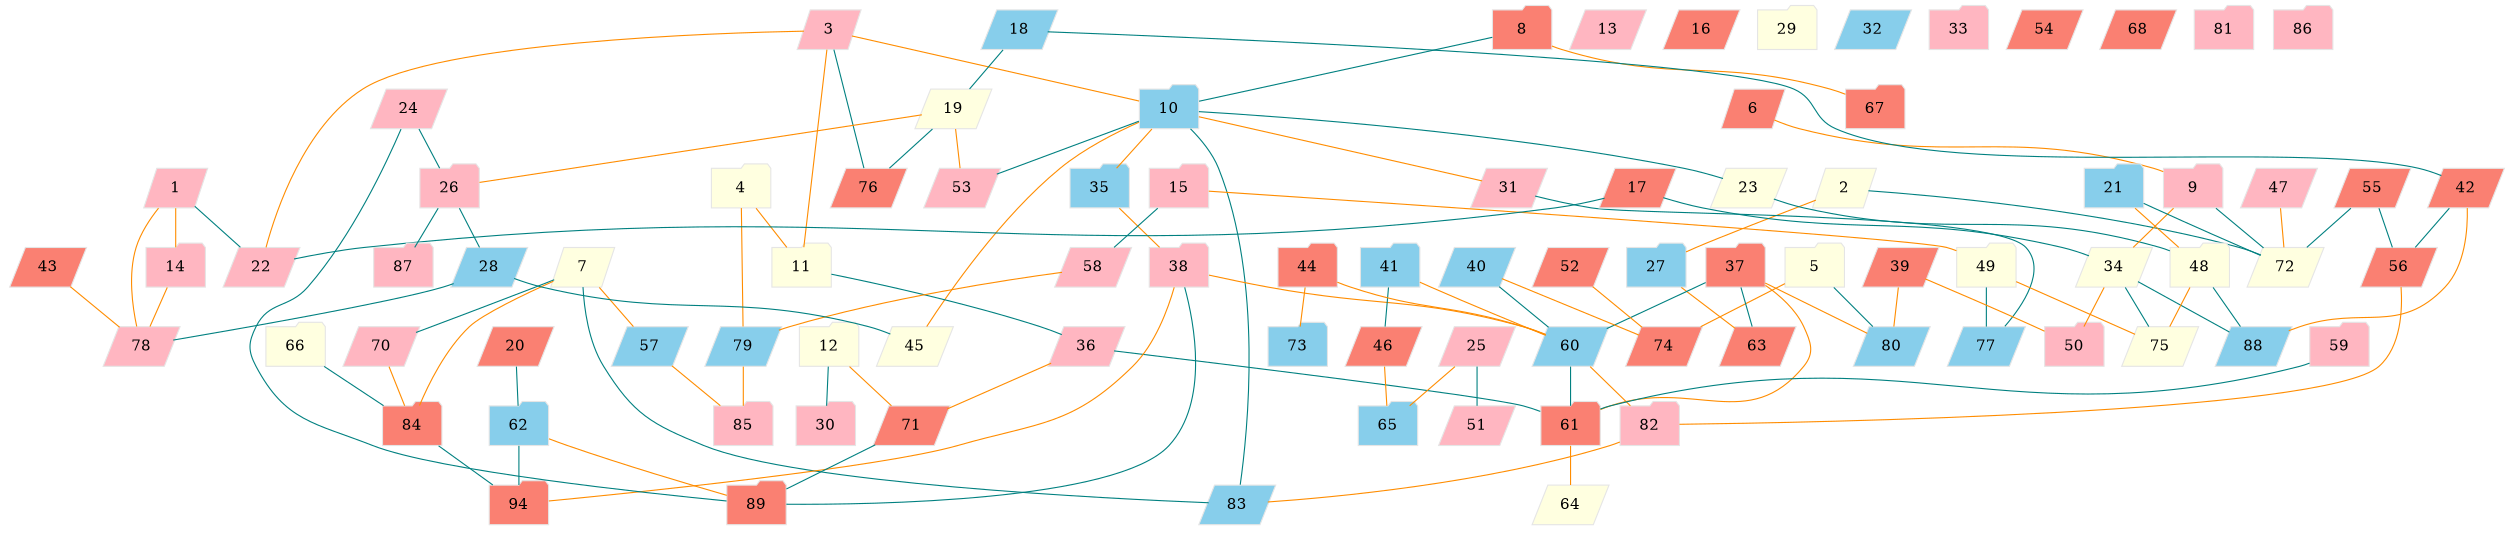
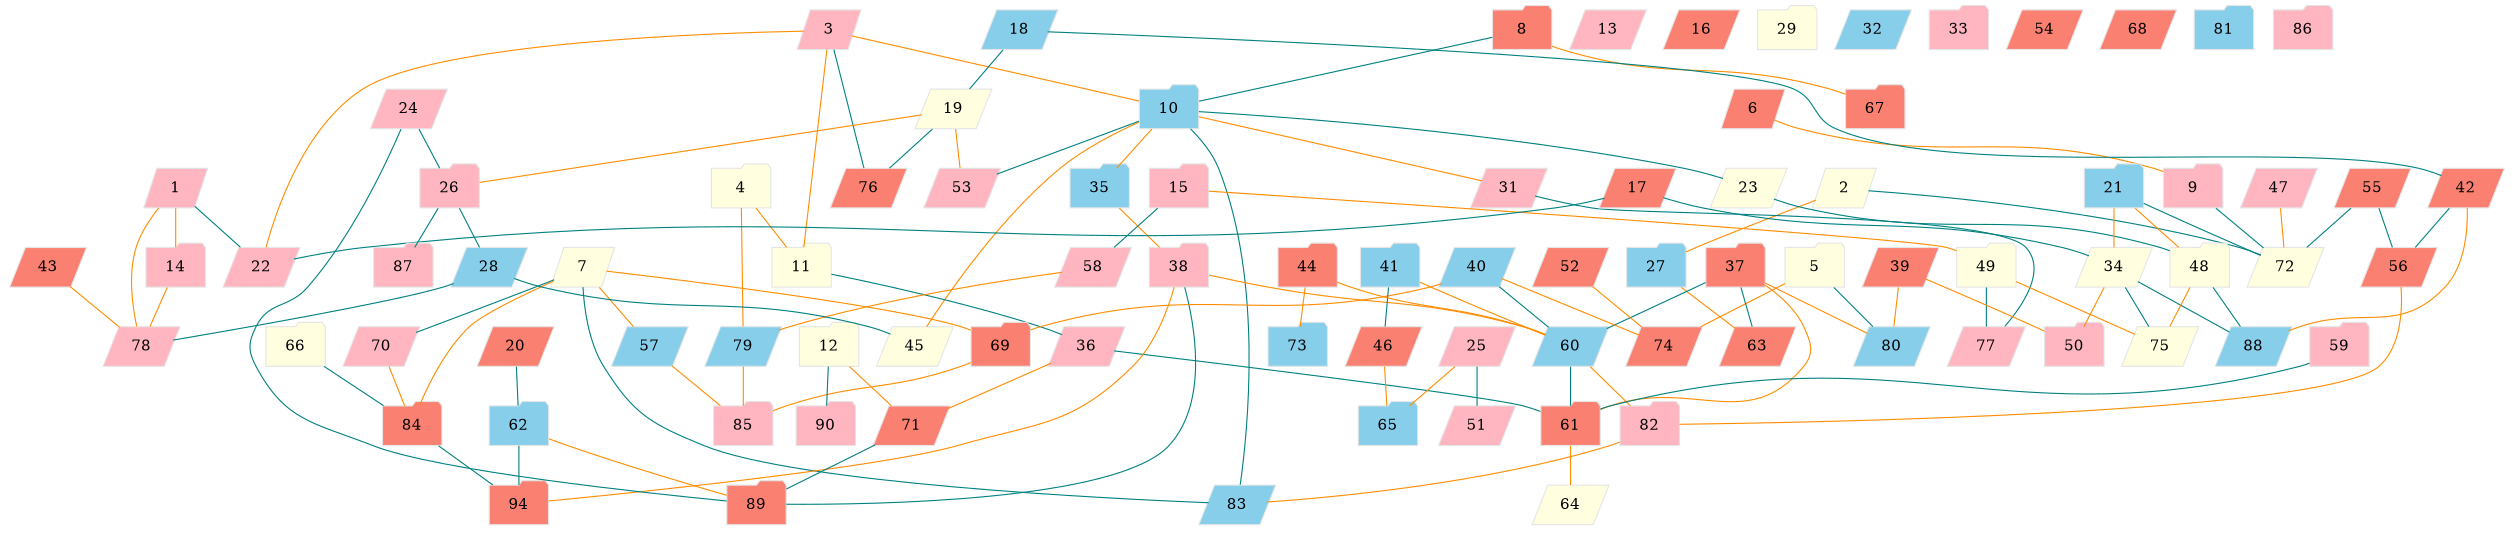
(2224, 30) -> (2224, 30)
(2147, 234) -> (2114, 228)
none -> (1001, 346)
(1986, 346) -> (1986, 346)
(826, 426) -> (826, 426)
